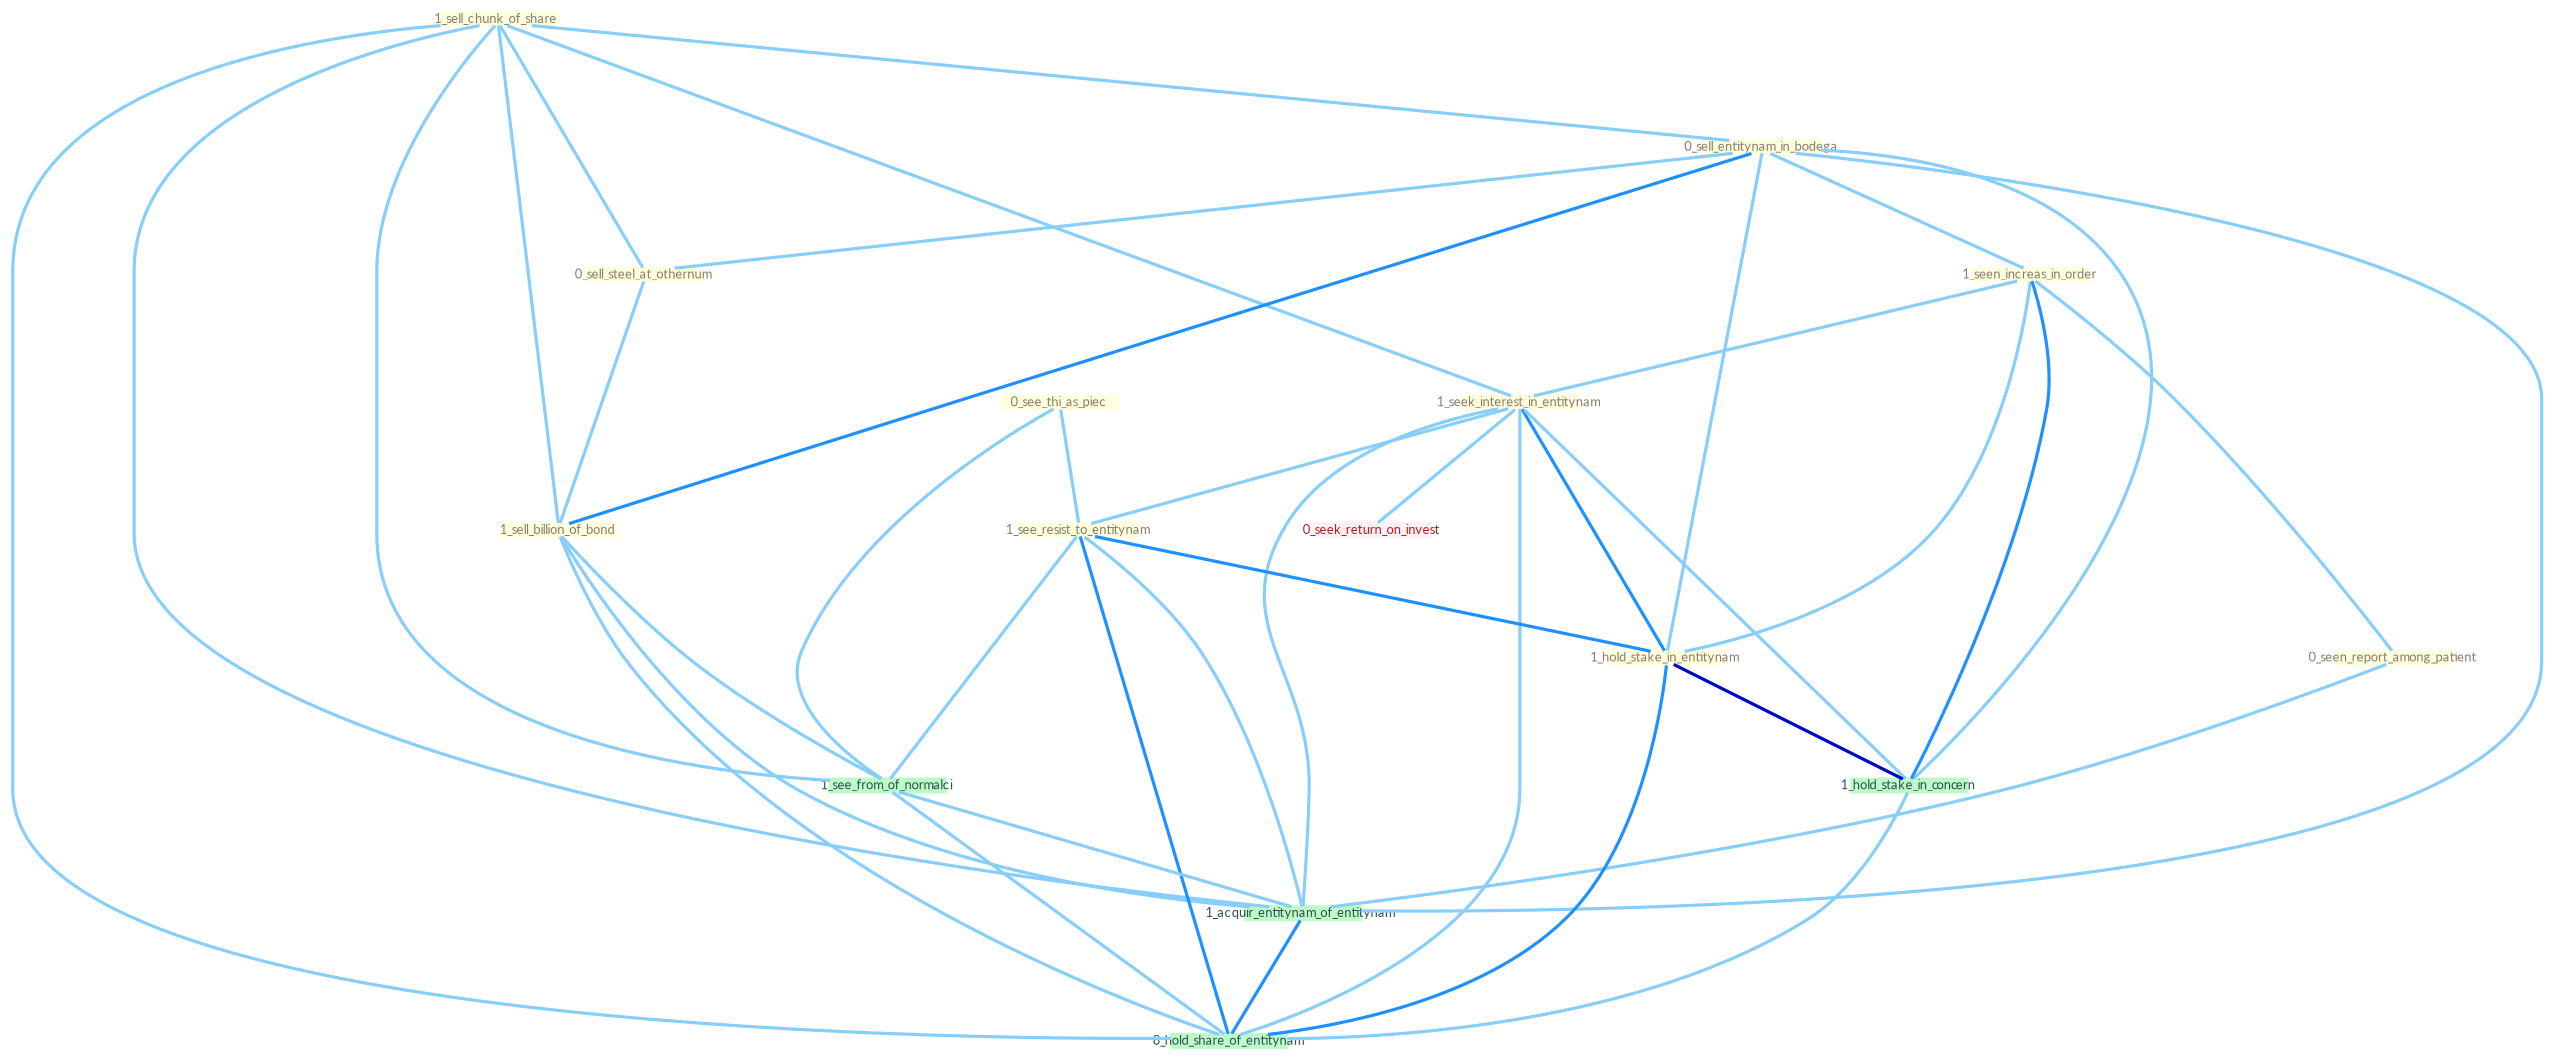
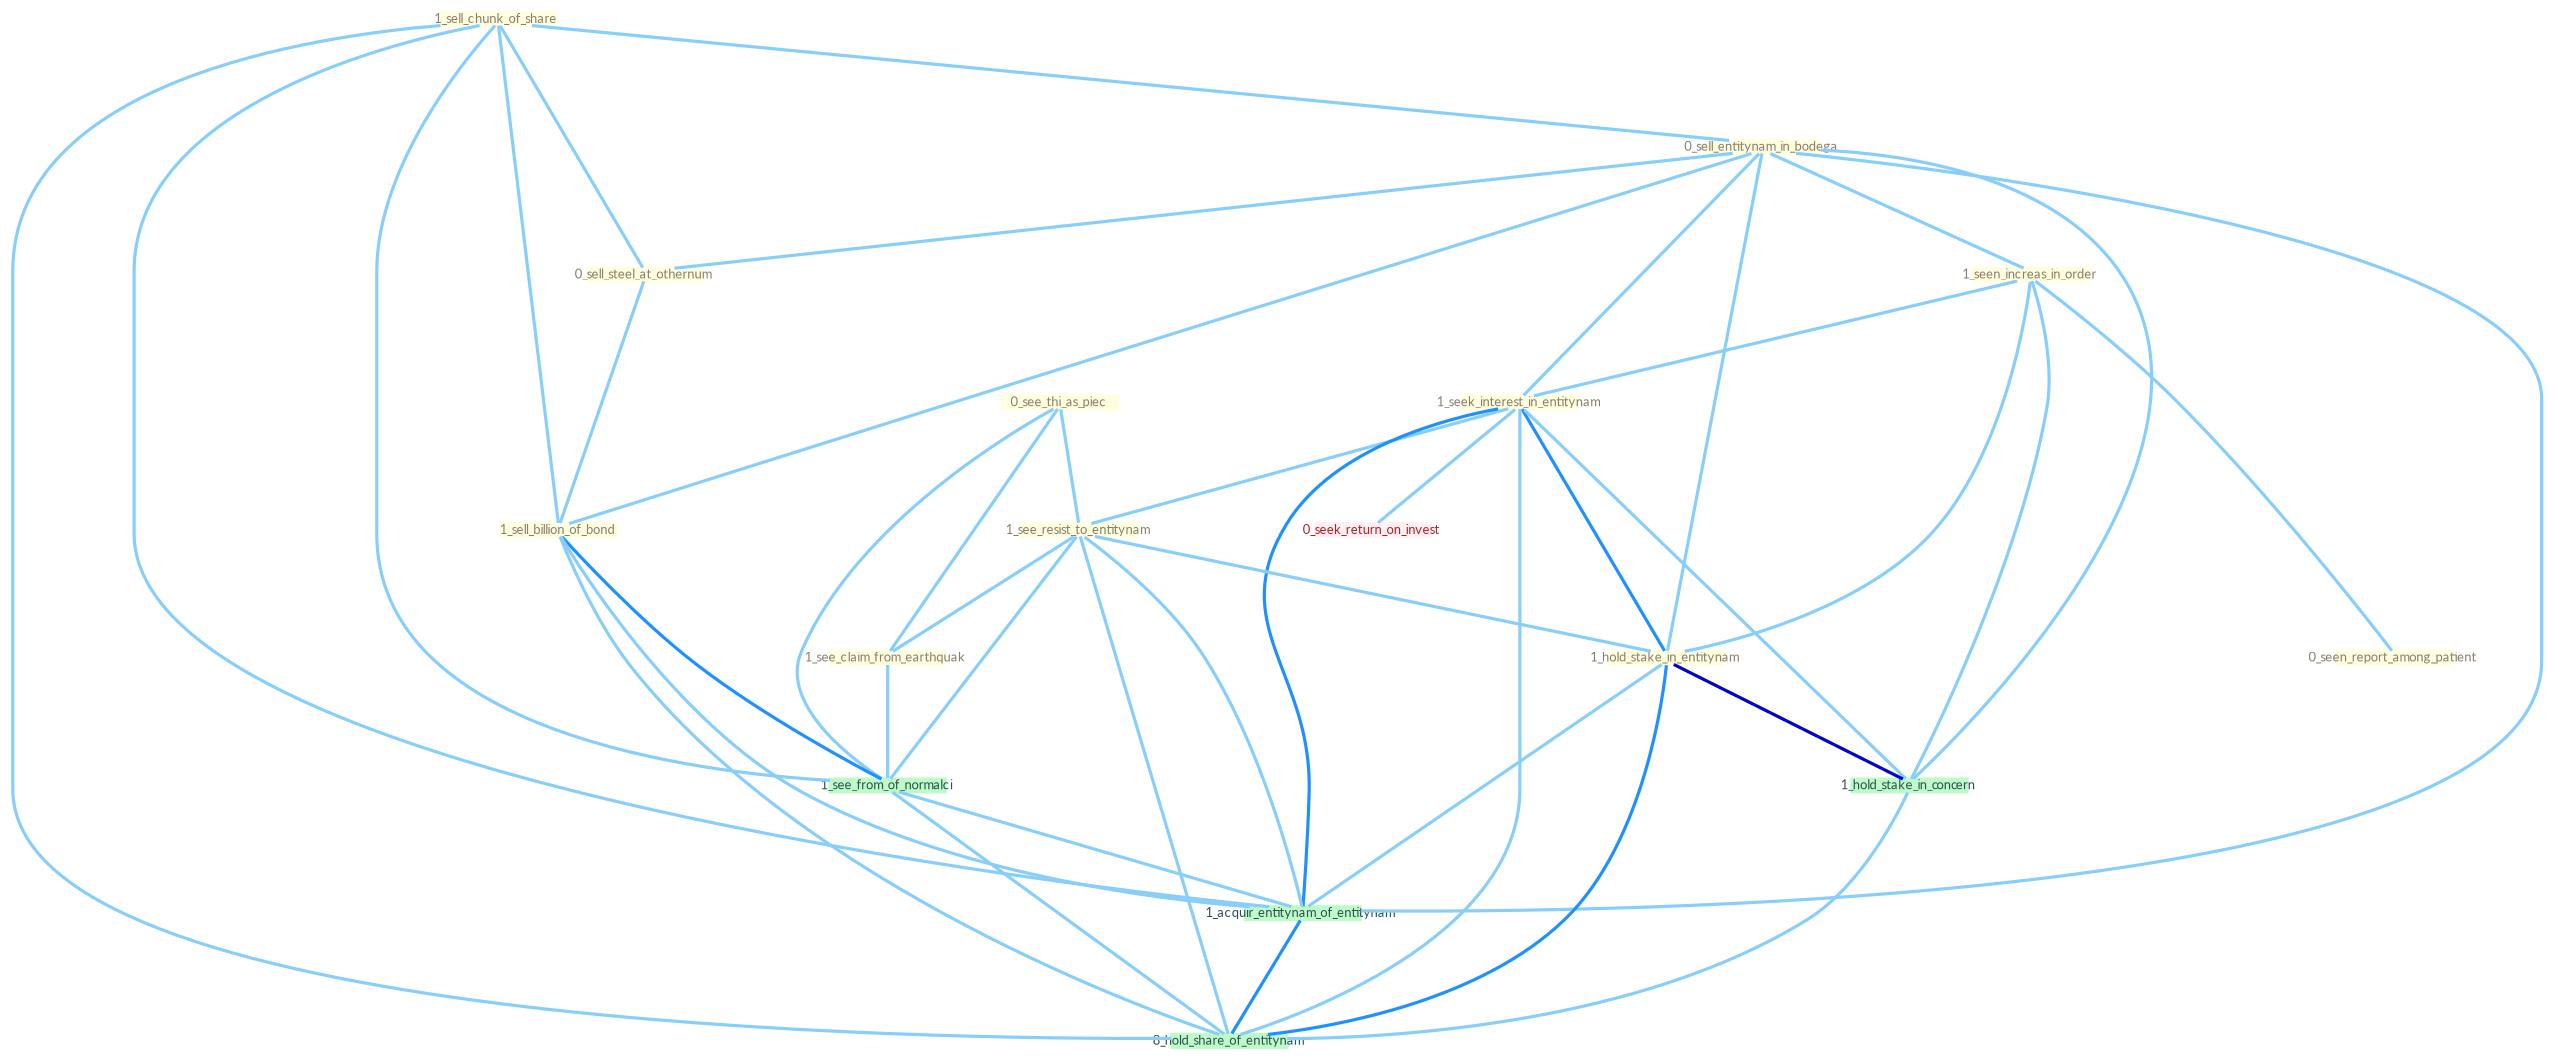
(1009, 211) -> (1641, 274)
(1160, 338) -> (1160, 338)
(2013, 537) -> (2013, 537)
(1264, 593) -> (1264, 593)
(1373, 594) -> (1373, 594)
none -> (888, 658)
(709, 674) -> (709, 674)
(1154, 785) -> (1154, 785)
(1867, 821) -> (1485, 785)
